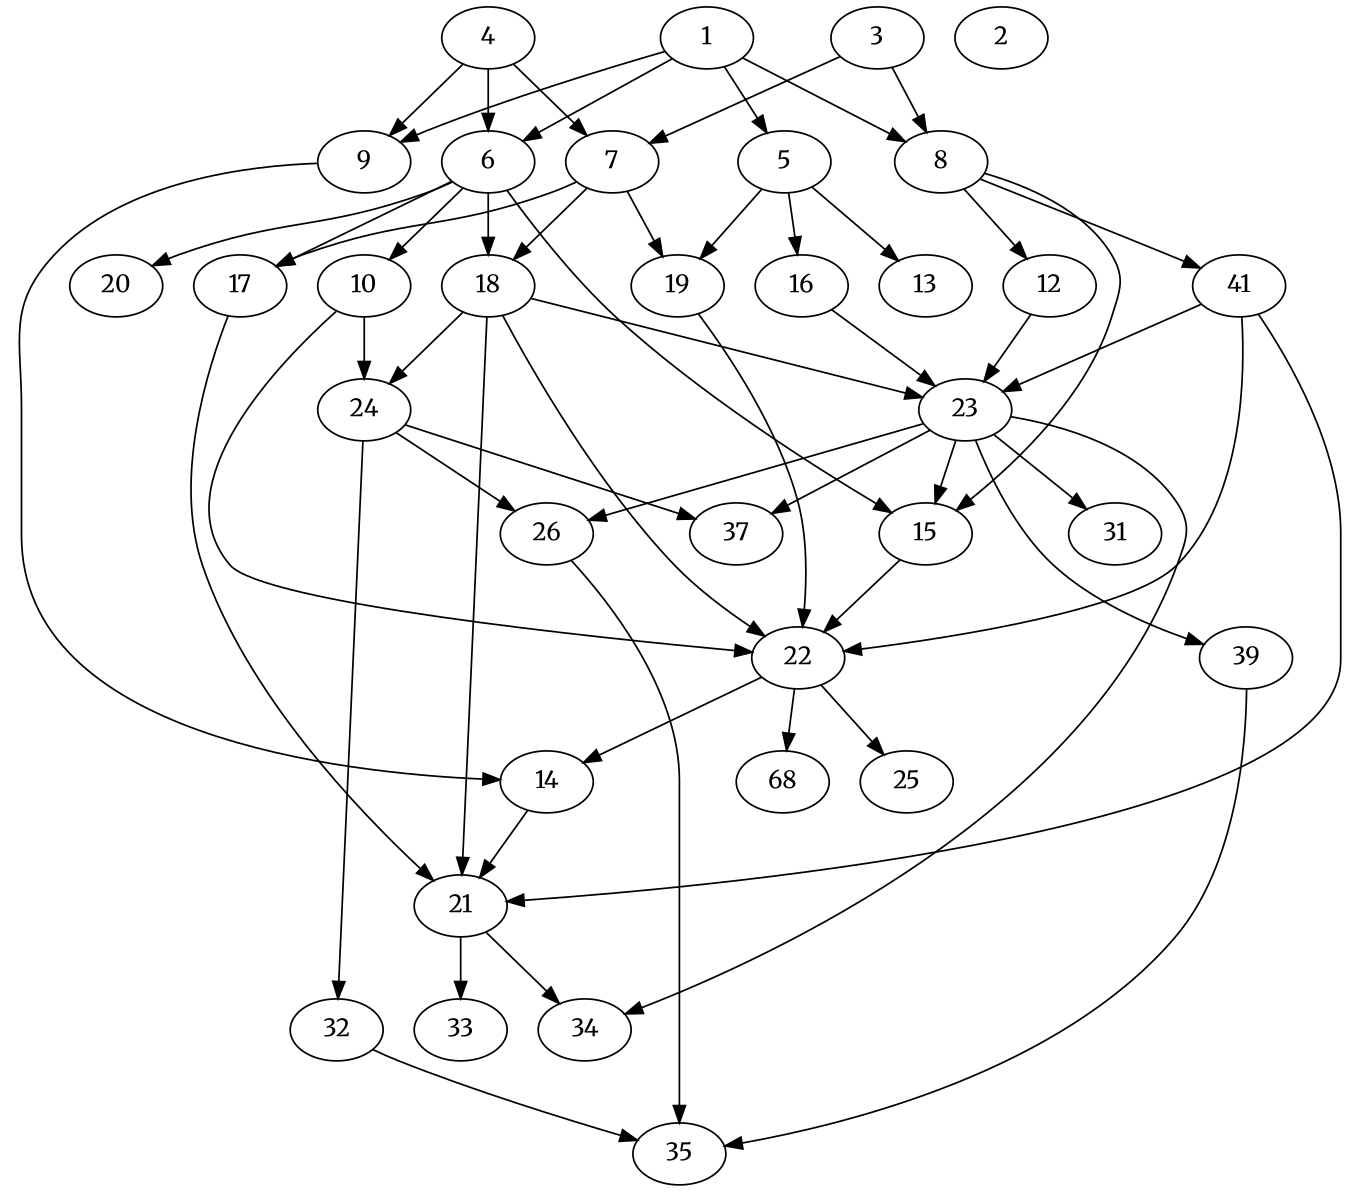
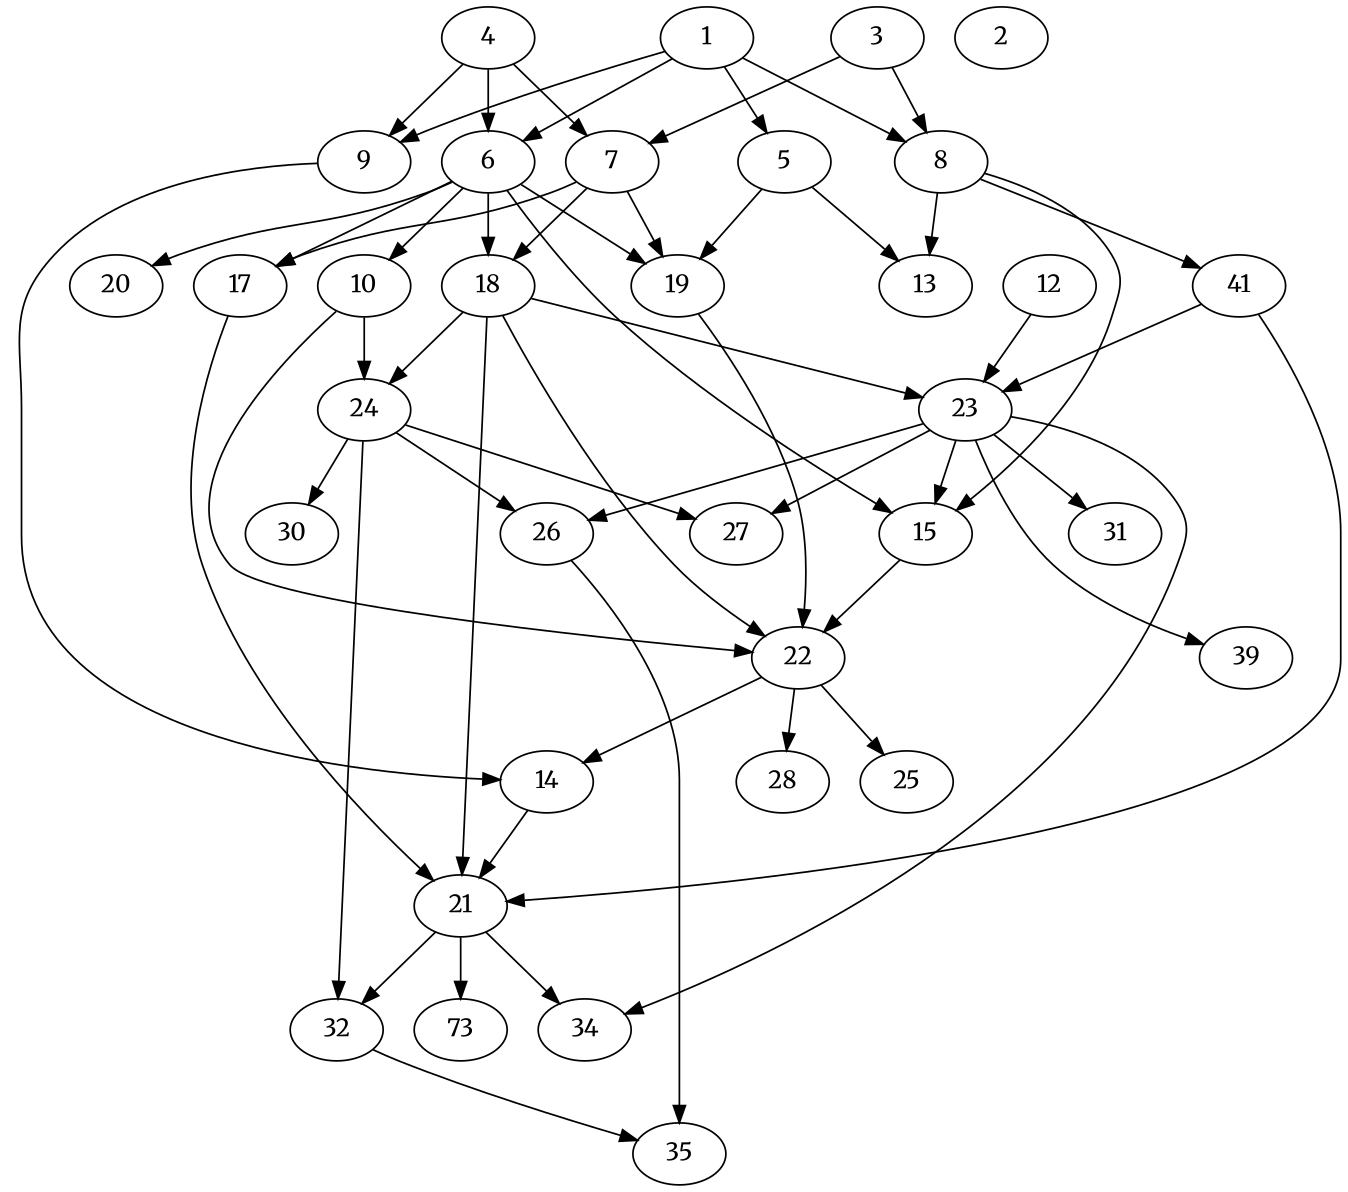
(989, 217) -> (935, 215)
none -> (576, 219)
(802, 286) -> none
none -> (292, 534)
(736, 534) -> (736, 534)
(1149, 583) -> none
(783, 782) -> (783, 782)
none -> (405, 962)
(1091, 1011) -> none
(461, 1030) -> (461, 1030)
